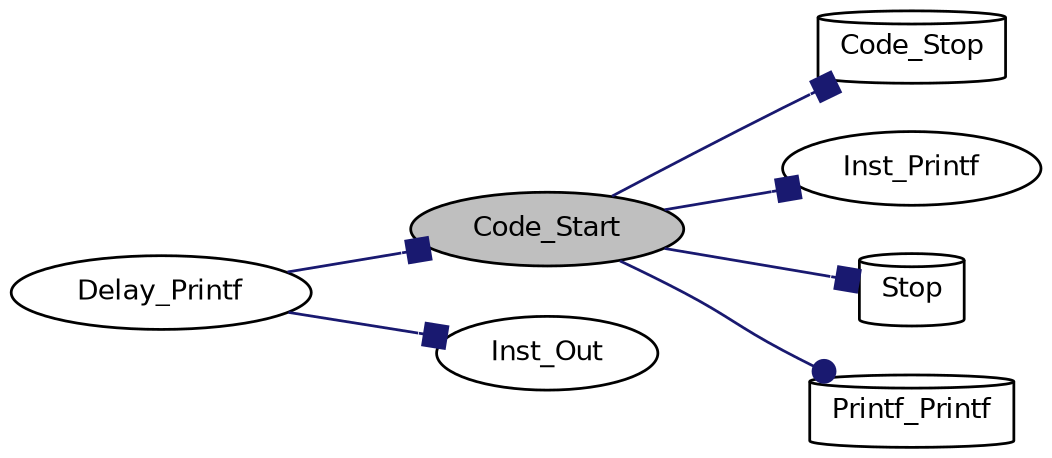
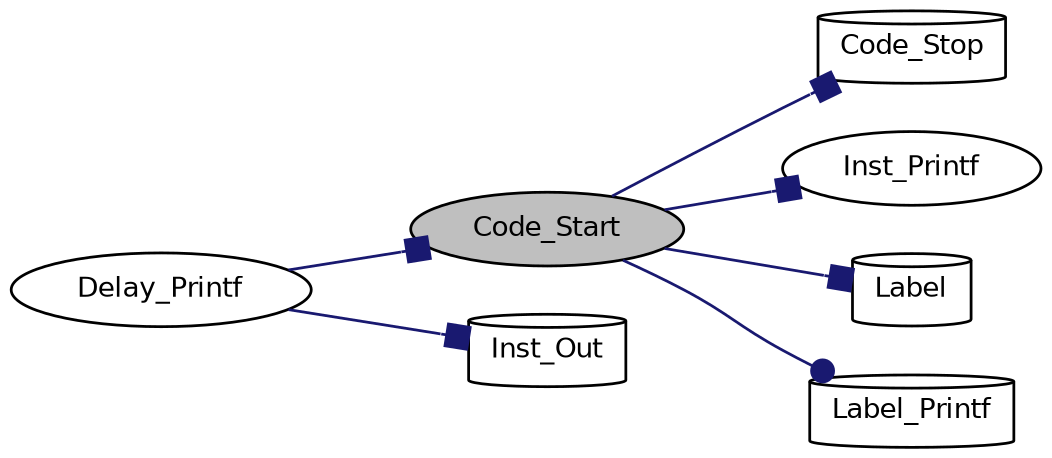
(912, 290) -> (912, 290)
(547, 353) -> (547, 350)
(912, 411) -> (912, 411)
